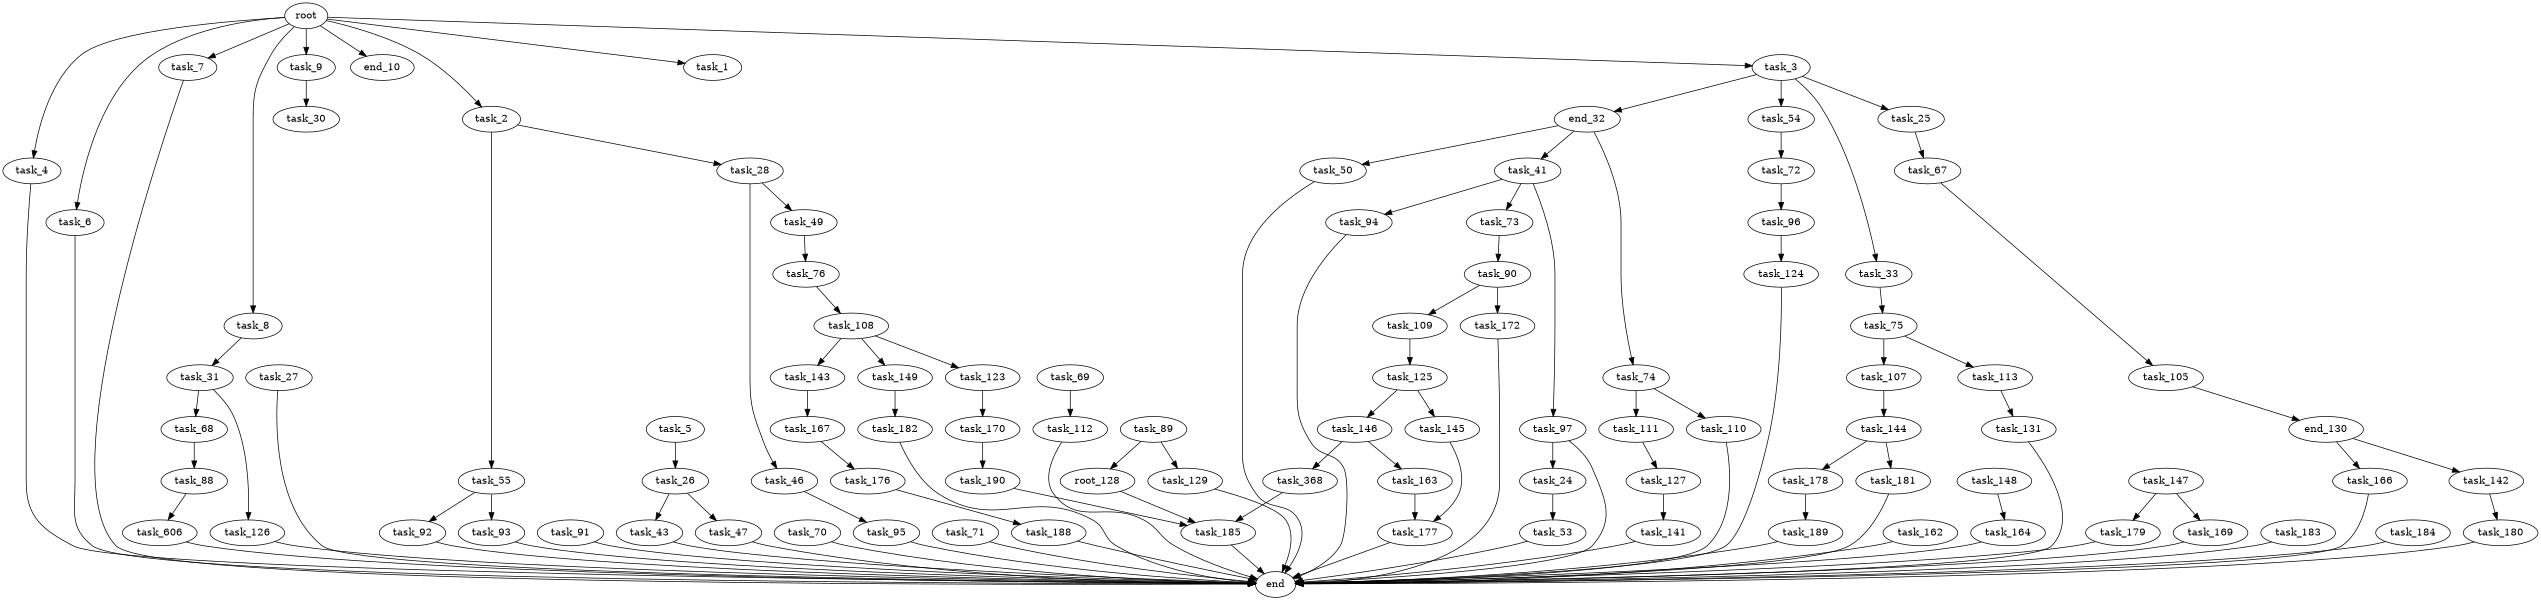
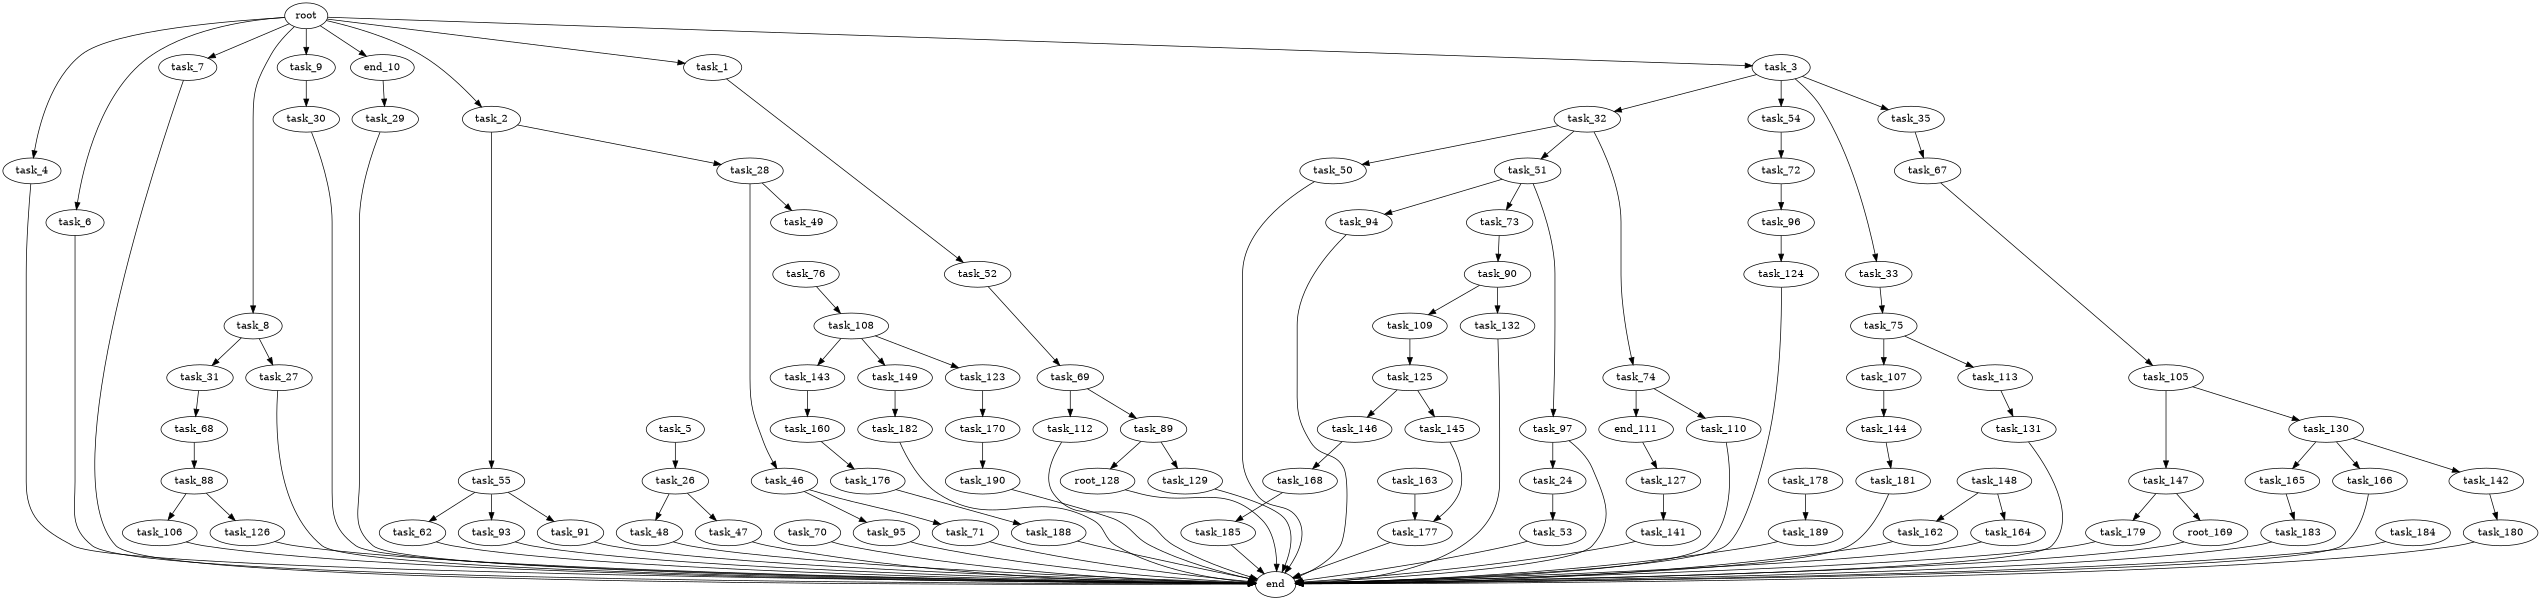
none -> (385, 119)
(1587, 119) -> (1587, 119)
(1911, 119) -> (1911, 119)
(1528, 171) -> (1528, 171)
(805, 245) -> none
none -> (978, 274)
(1498, 326) -> (1498, 326)
none -> (264, 349)
none -> (1109, 402)
none -> (2166, 426)
(807, 429) -> (807, 429)
(1636, 429) -> (1636, 429)
(2326, 429) -> (2326, 429)
(243, 447) -> (218, 504)
(1382, 453) -> none
(1848, 453) -> none
(1300, 481) -> (1300, 481)
none -> (2282, 481)
none -> (528, 505)
none -> (1960, 505)
none -> (871, 506)
(1097, 506) -> (1132, 531)
(1154, 506) -> (1220, 498)
(160, 533) -> (160, 533)
(413, 533) -> (413, 533)
(649, 533) -> (649, 533)
(2211, 533) -> (2211, 533)
none -> (360, 547)
